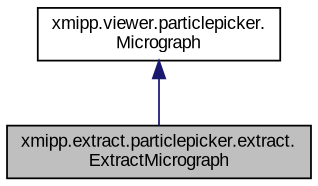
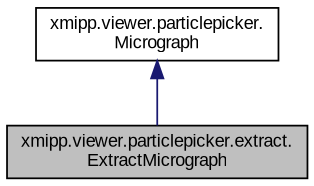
(159, 152) -> (157, 152)
